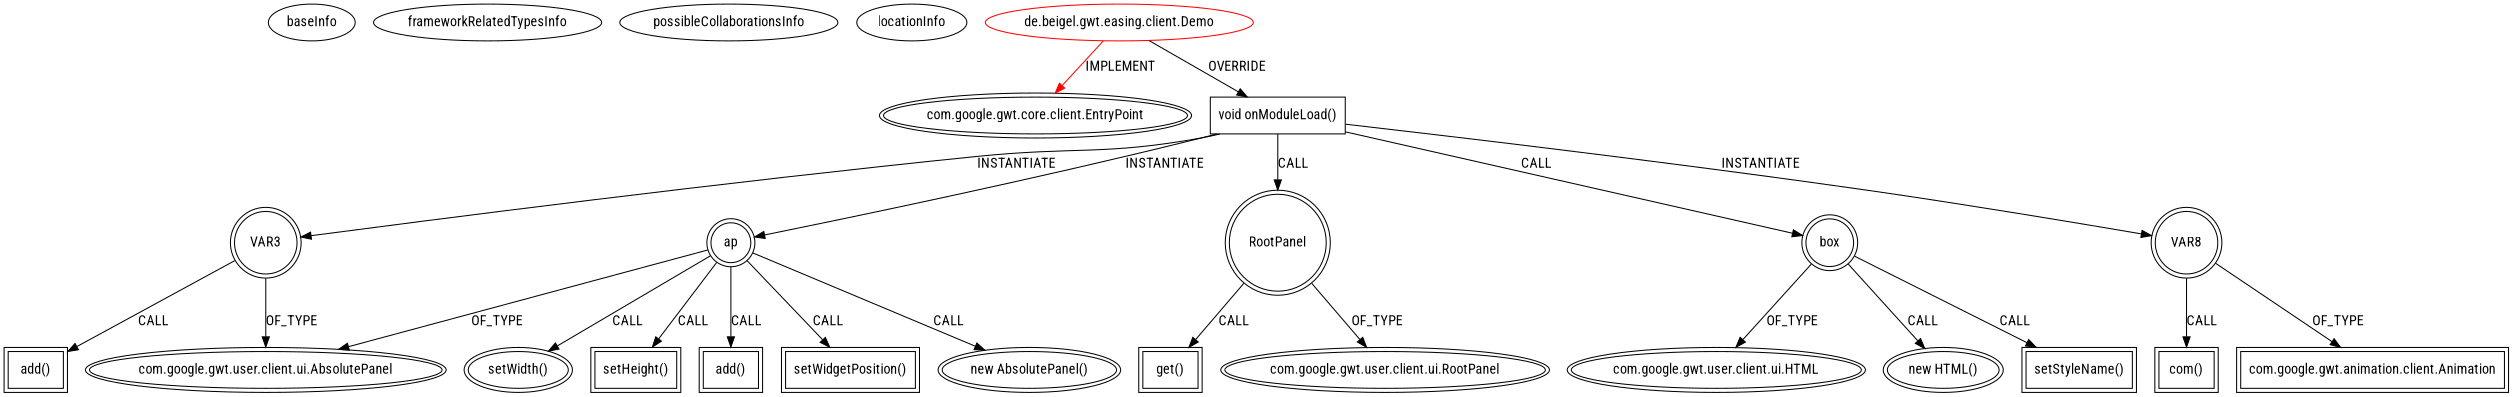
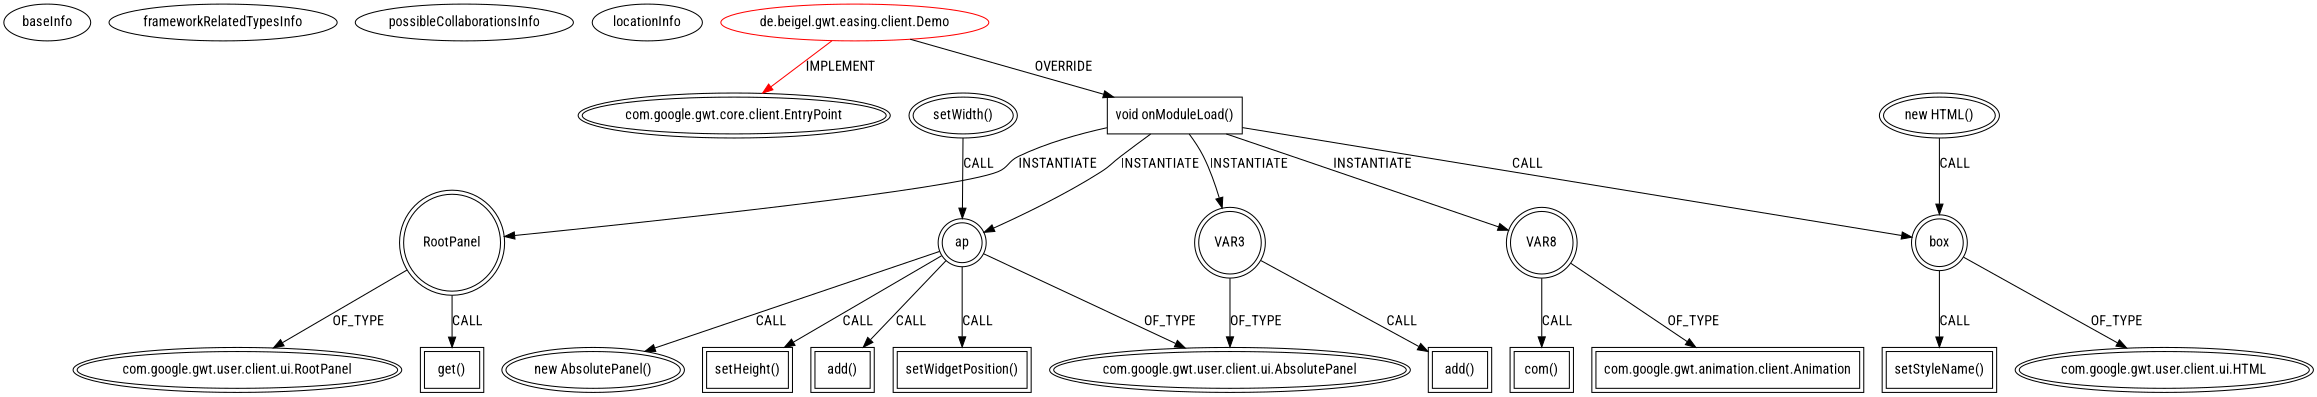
(1294, 164) -> (1058, 164)
(634, 301) -> (963, 173)
(1883, 302) -> (1939, 171)
